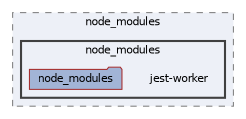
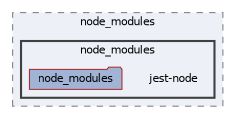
(179, 79) -> (173, 79)
